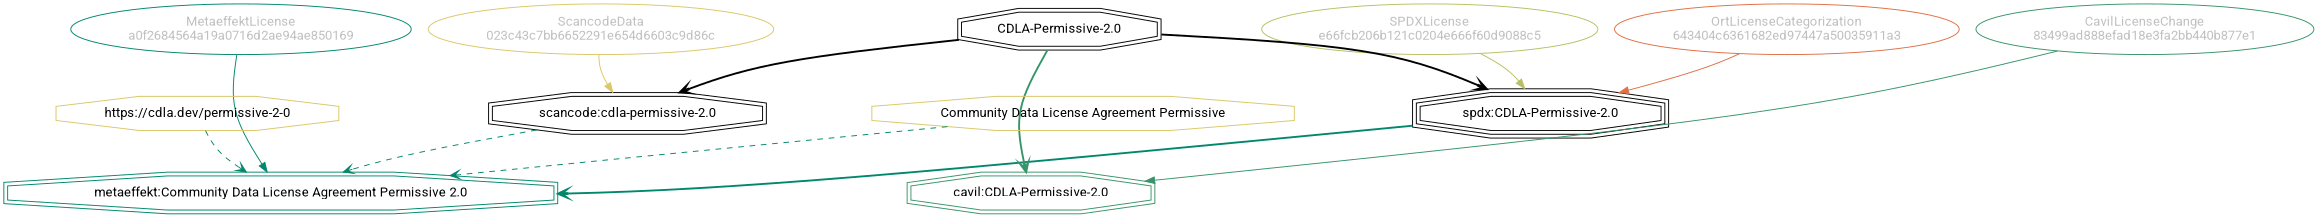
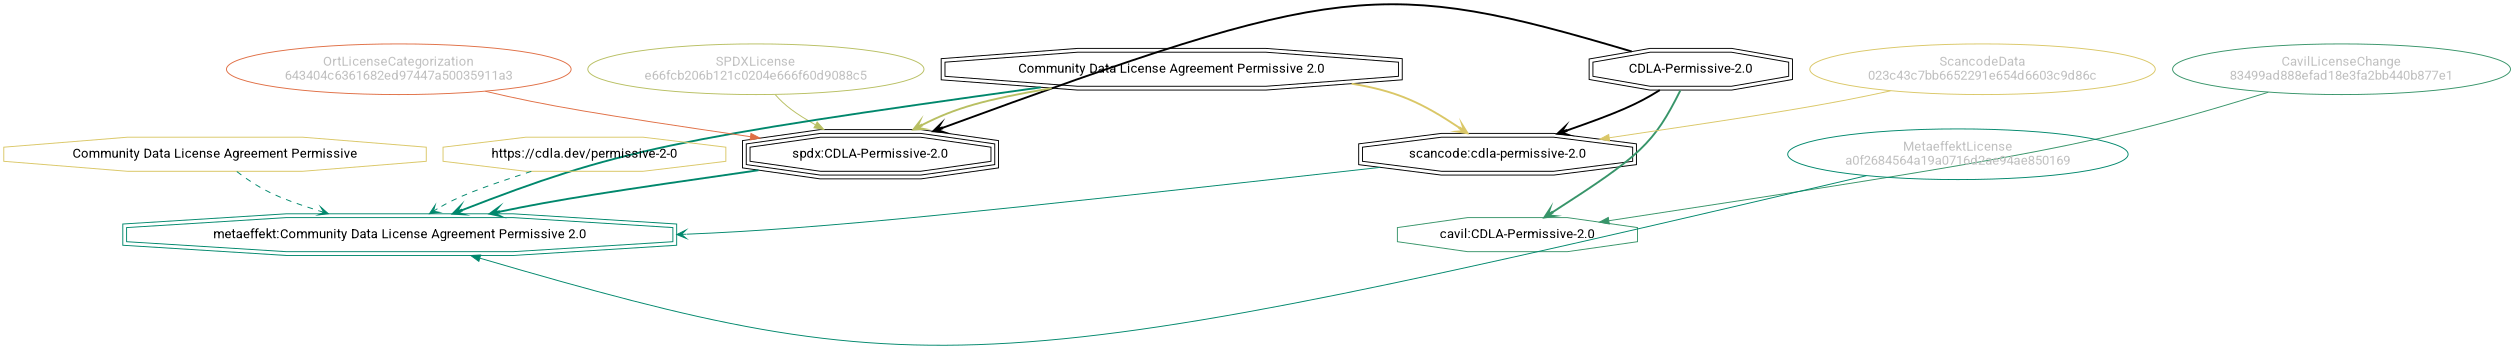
none -> (1172, 69)
(444, 147) -> (1034, 205)
(1031, 193) -> (1517, 235)
